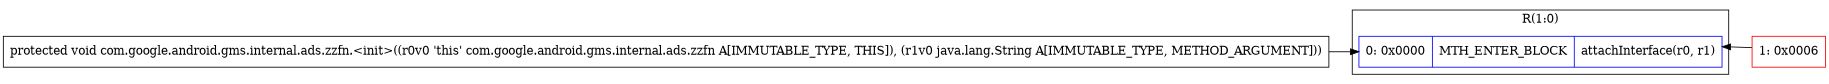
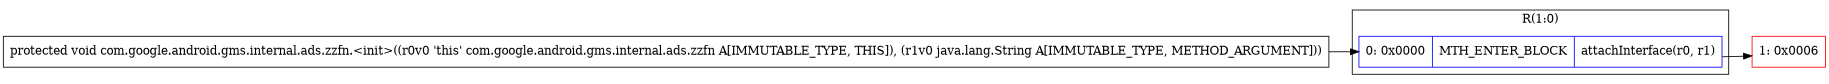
(1741, 47) -> (1734, 57)
